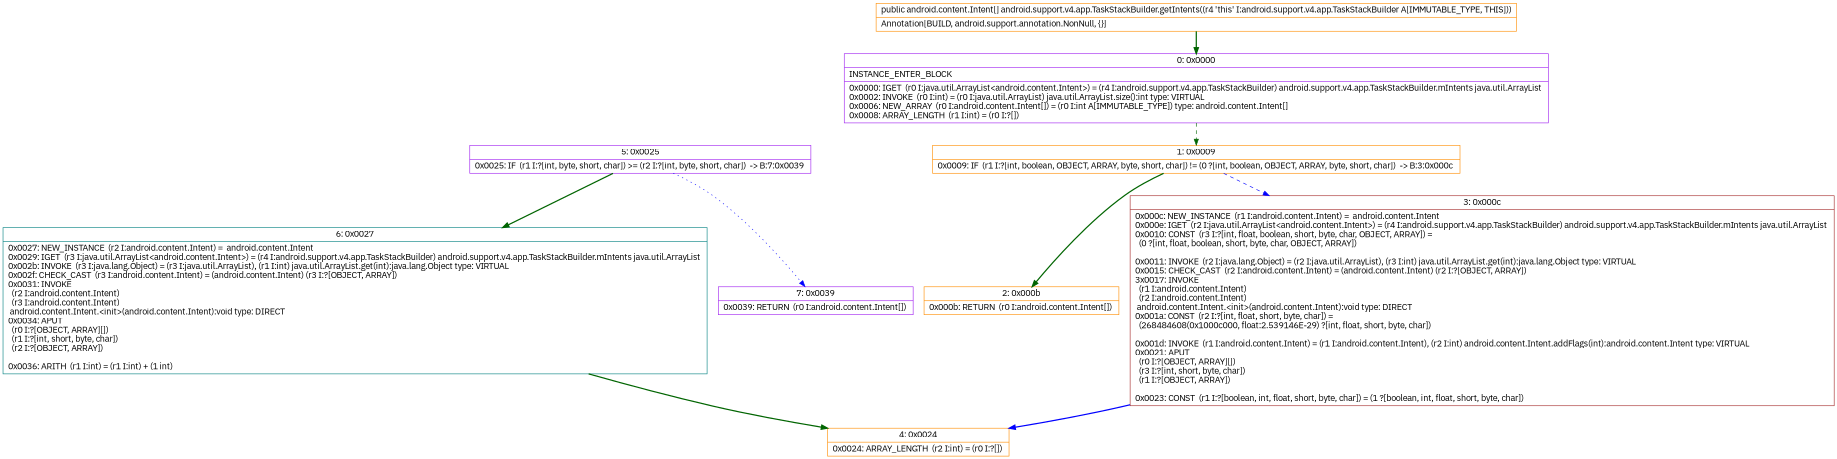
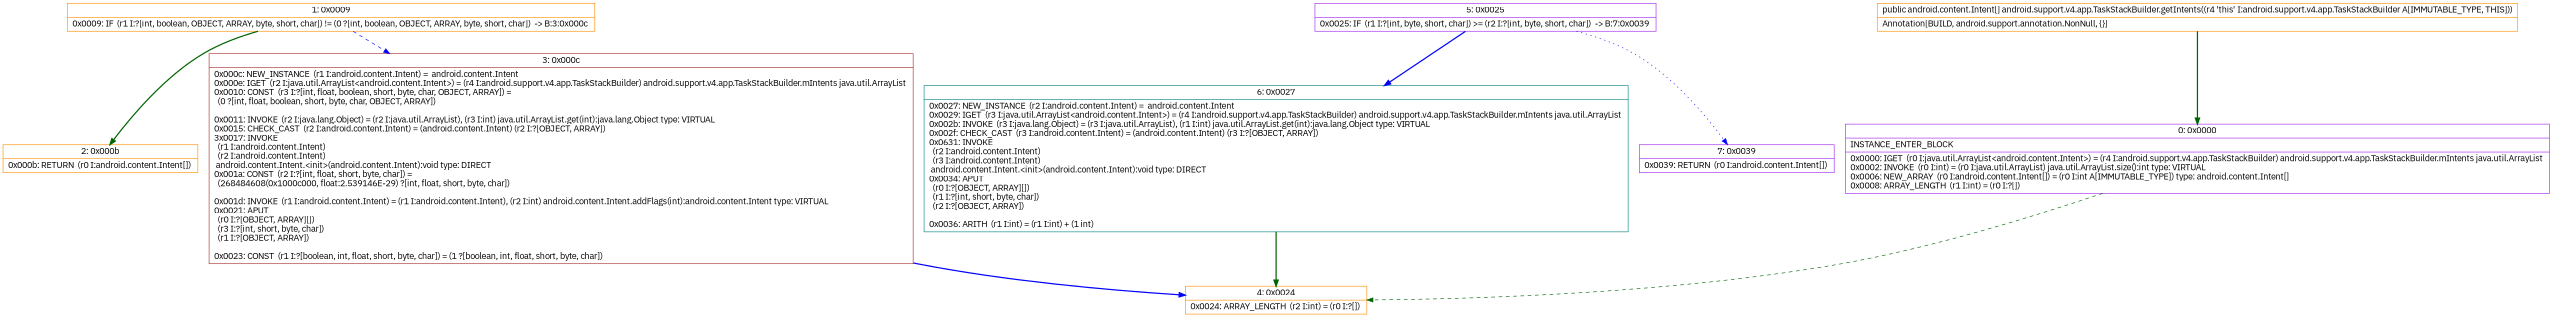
(1196, 131) -> (1743, 278)
(561, 199) -> (1427, 57)
(42, 285) -> (963, 143)
